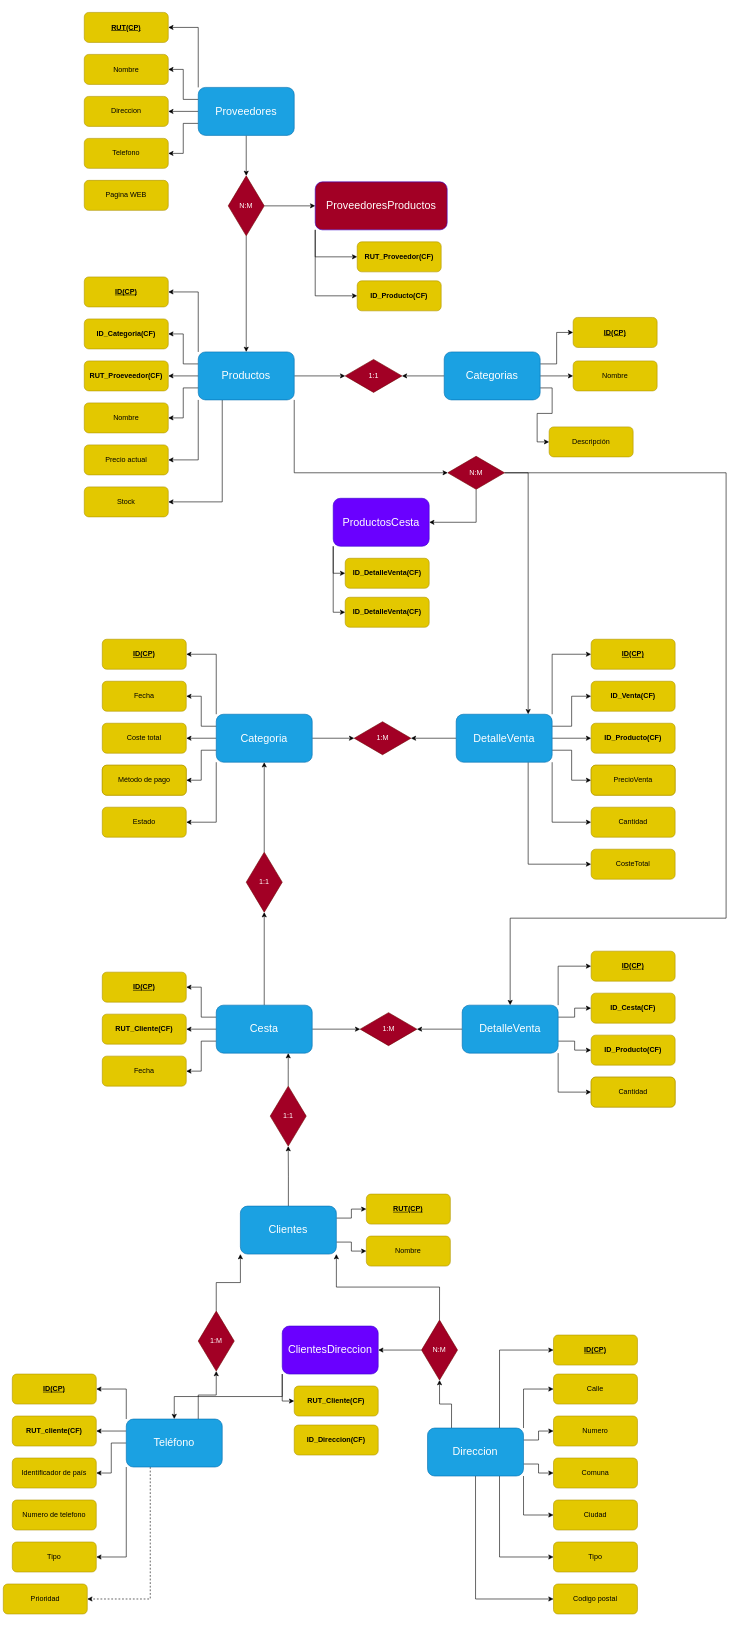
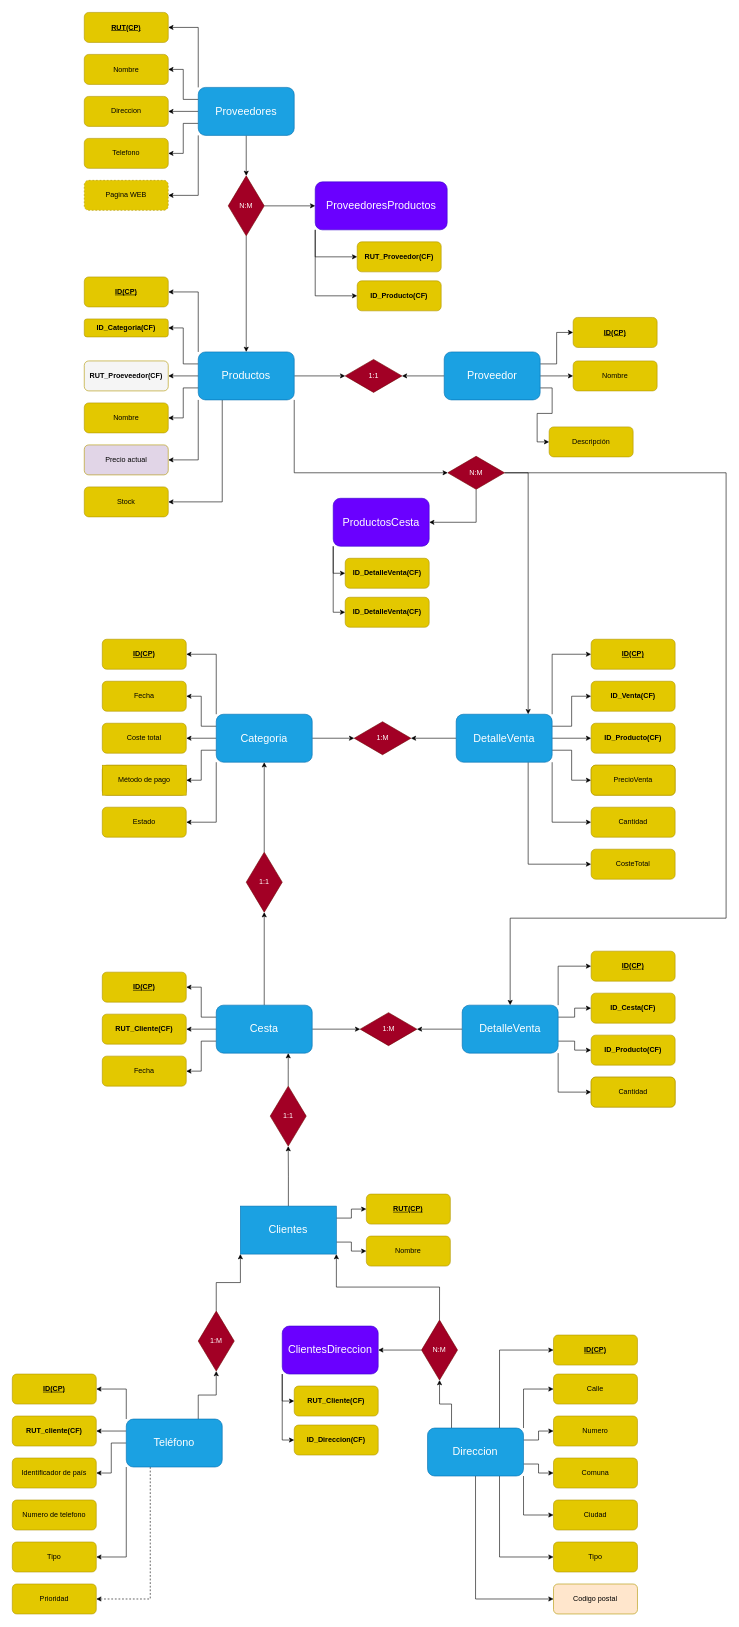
(126, 195) -> (126, 195)
none -> (186, 195)
(381, 206) -> (381, 206)
(126, 334) -> (126, 328)
(126, 376) -> (126, 376)
(492, 376) -> (492, 376)
(126, 460) -> (126, 460)
(144, 780) -> (144, 780)
(288, 1230) -> (288, 1230)
(227, 1397) -> (284, 1440)
(45, 1599) -> (54, 1599)
(596, 1599) -> (596, 1599)
